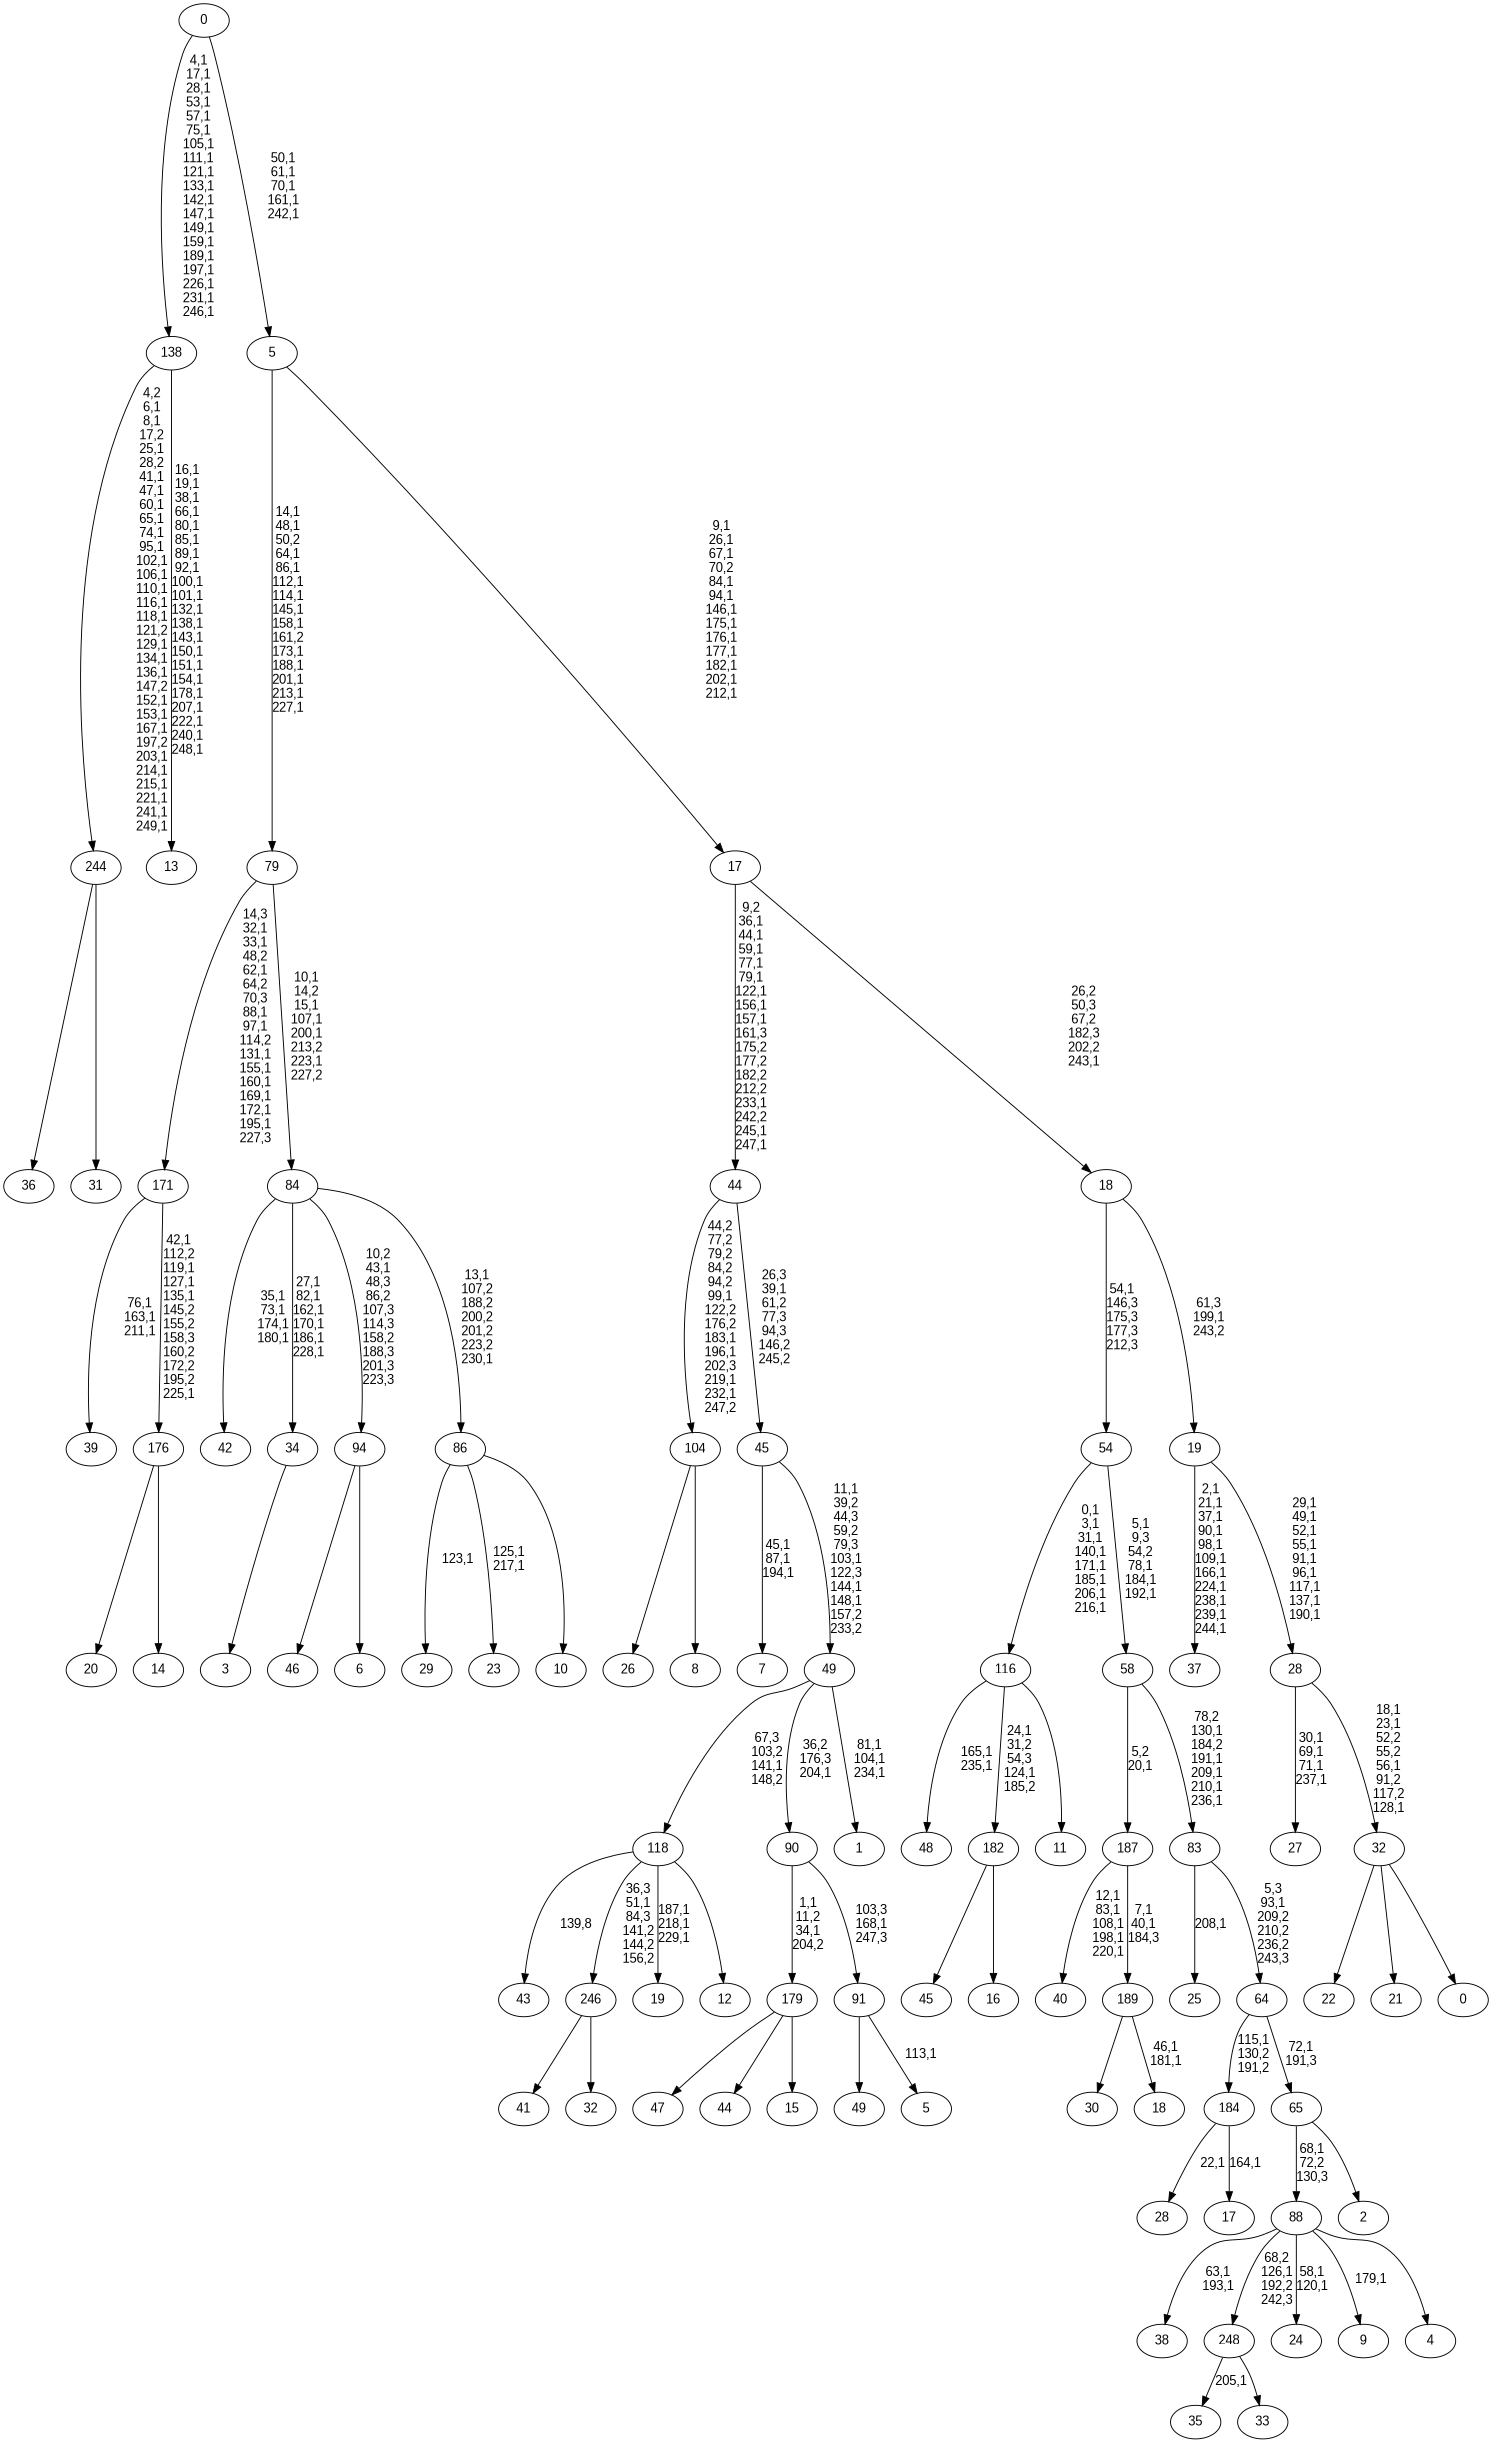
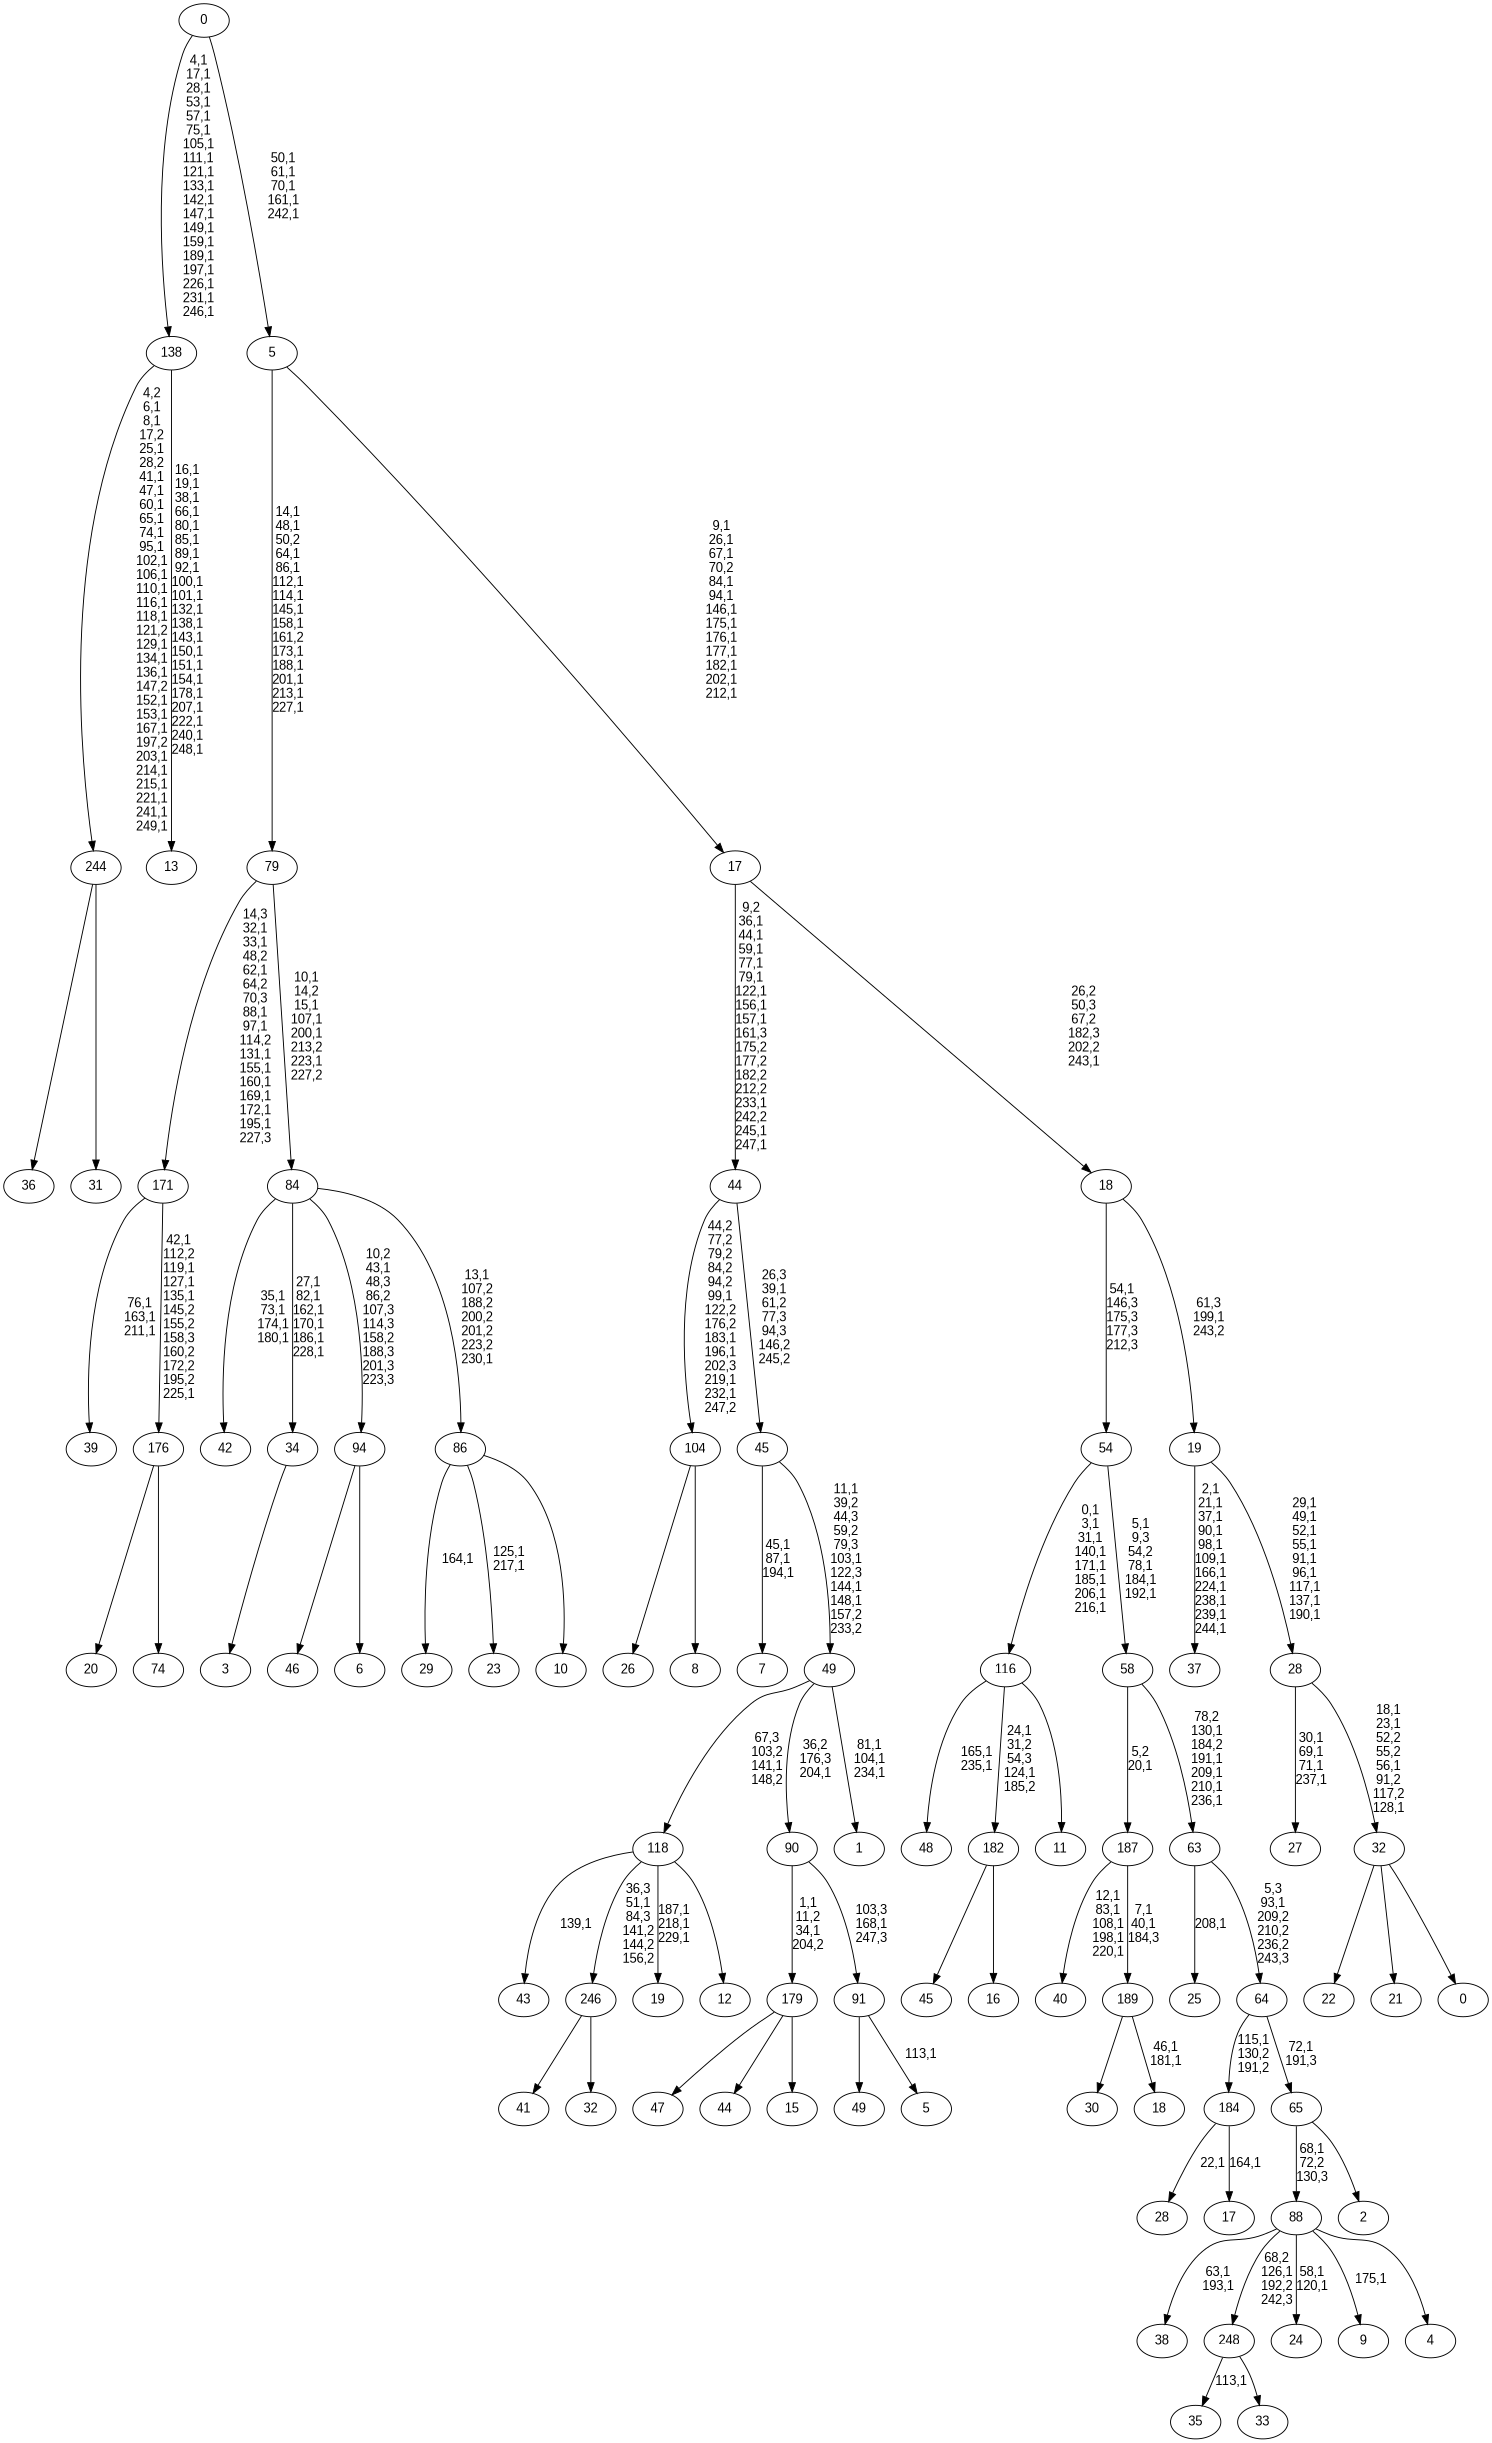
(458, 1560) -> (458, 1560)
(158, 1670) -> (158, 1670)
(1195, 1849) -> (1195, 1849)
(576, 1924) -> (576, 1924)
(1371, 2280) -> (1371, 2280)
(1231, 2382) -> (1231, 2382)
